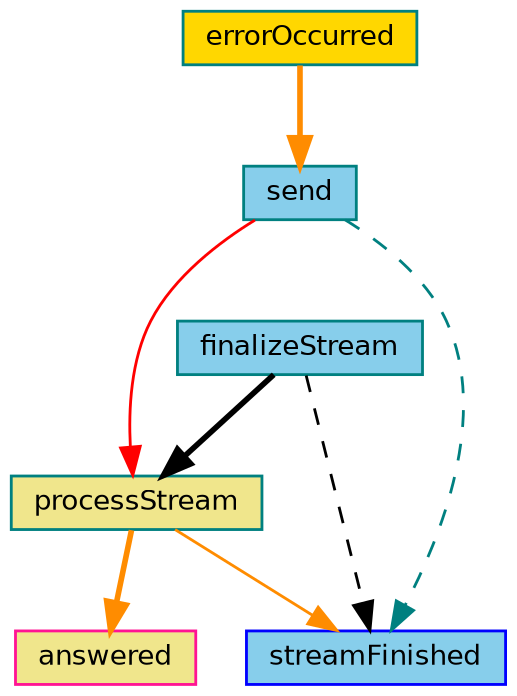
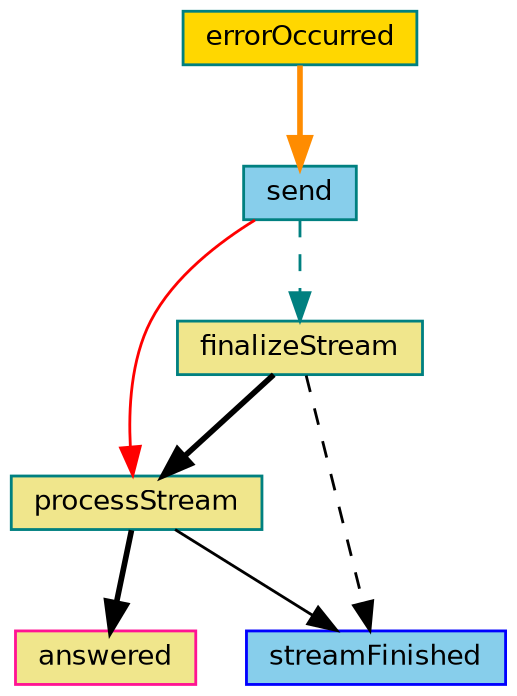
(300, 348) -> (300, 348)
(463, 394) -> (300, 256)
(124, 566) -> (124, 566)
(244, 573) -> (244, 573)
